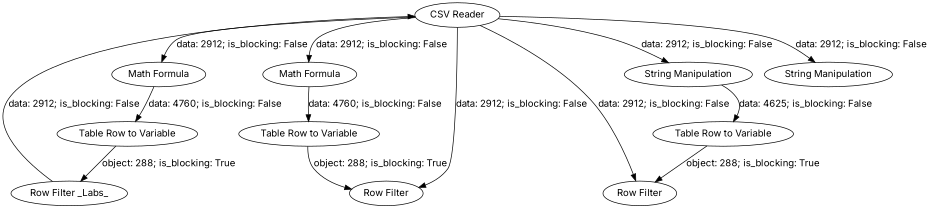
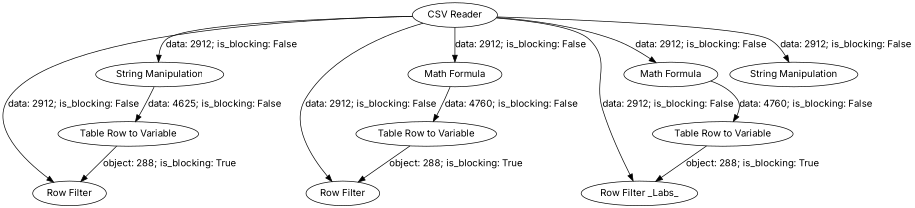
(150, 41) -> (600, 60)
